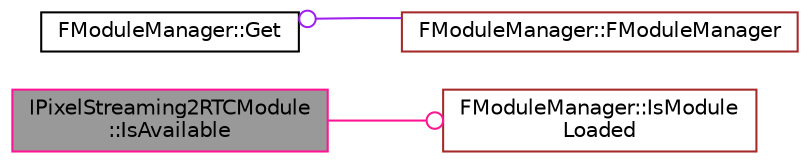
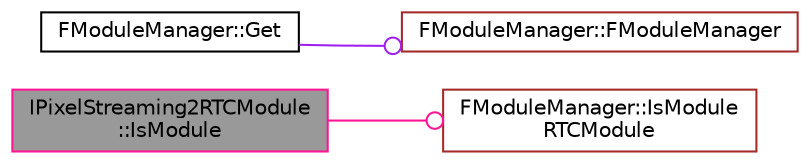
(359, 18) -> (342, 46)
(170, 121) -> (170, 121)
(600, 121) -> (600, 121)
